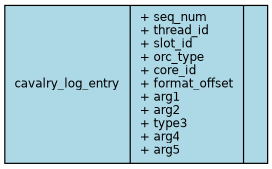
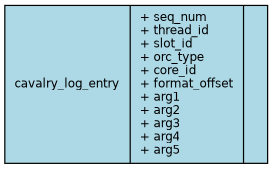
(164, 124) -> (160, 124)
